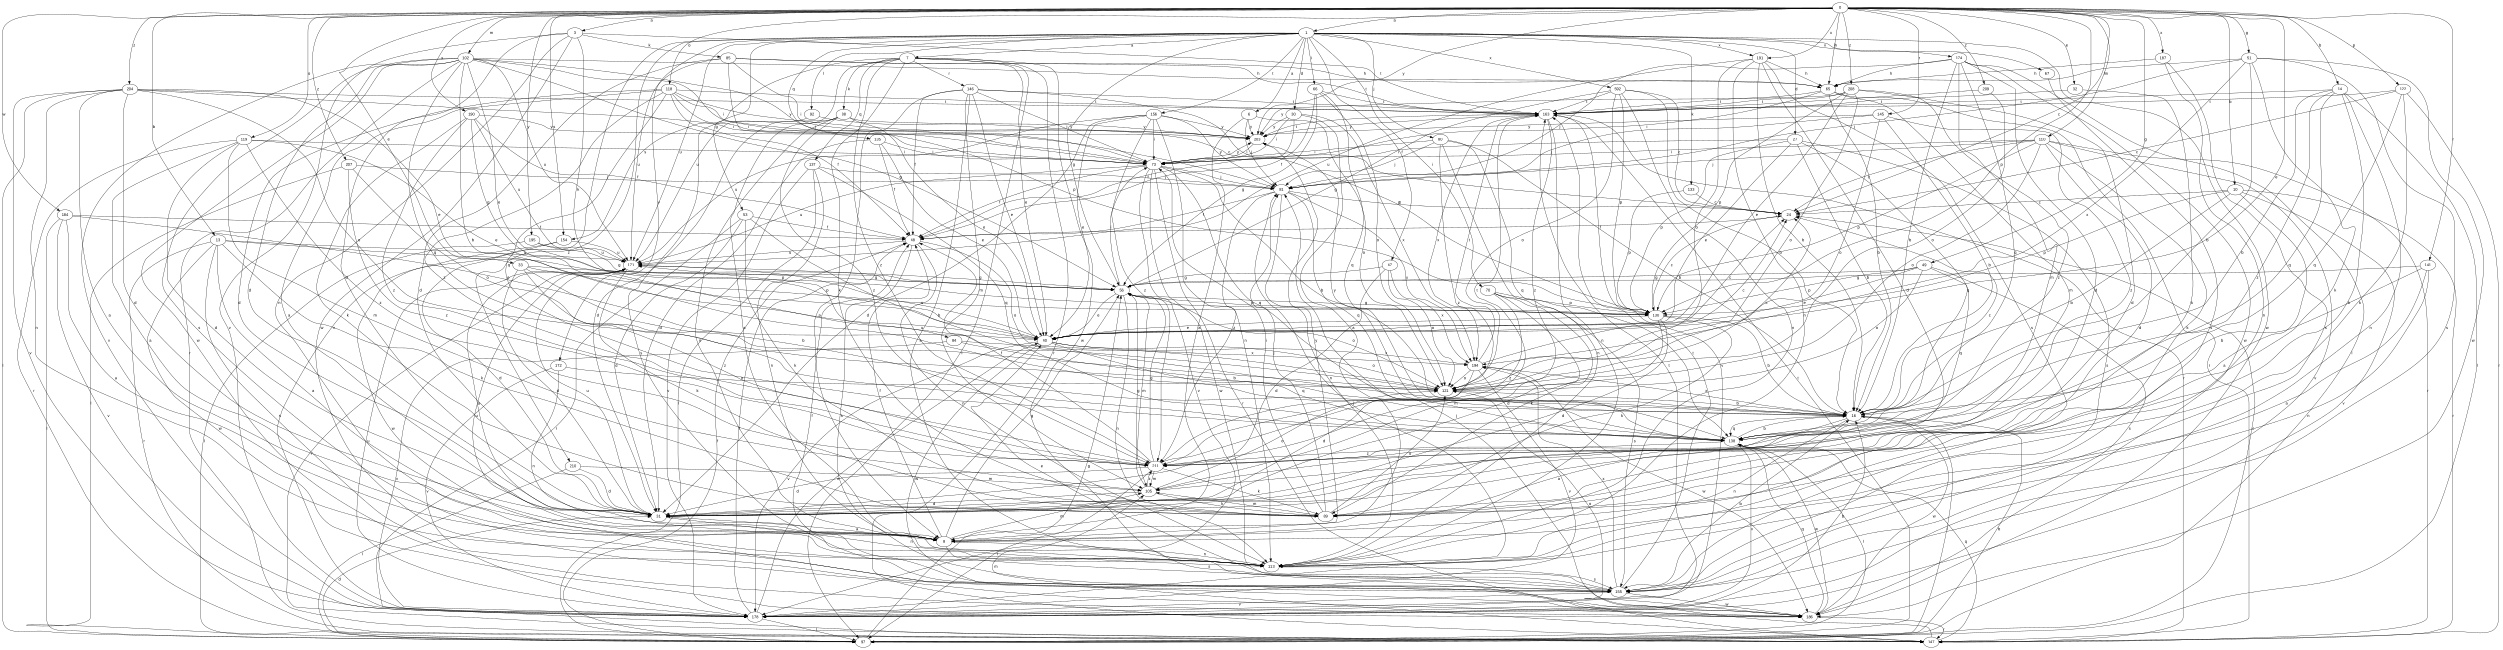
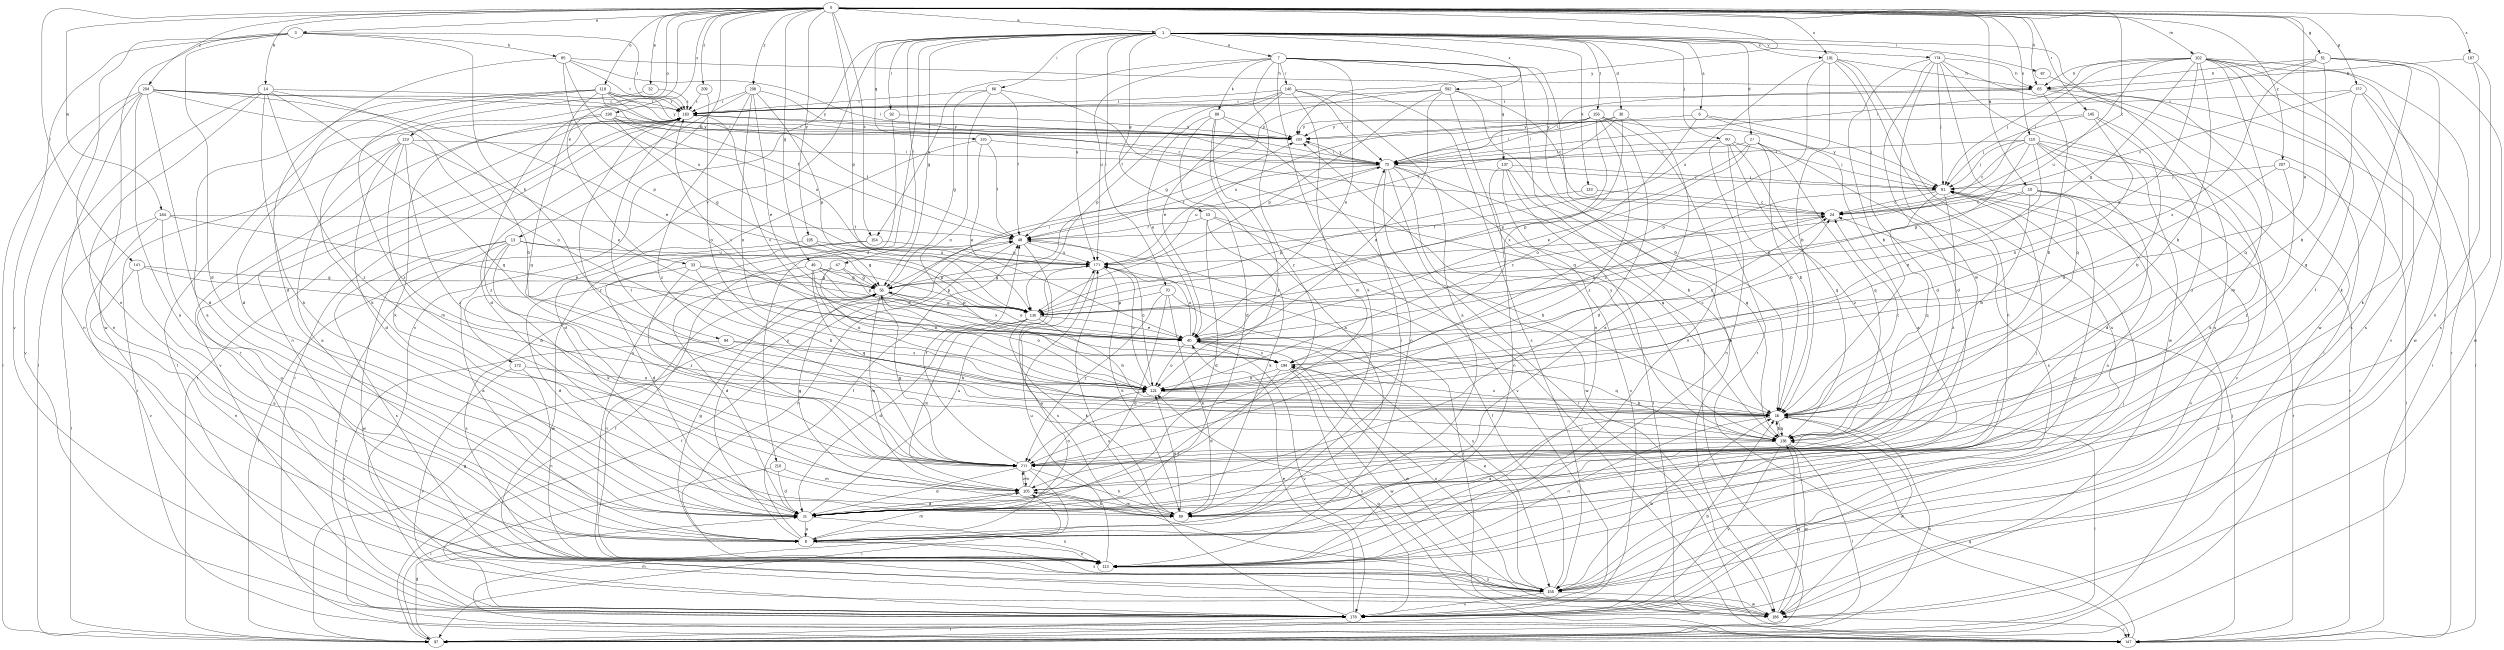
(1119, 228) -> none
(250, 290) -> (2315, 290)
